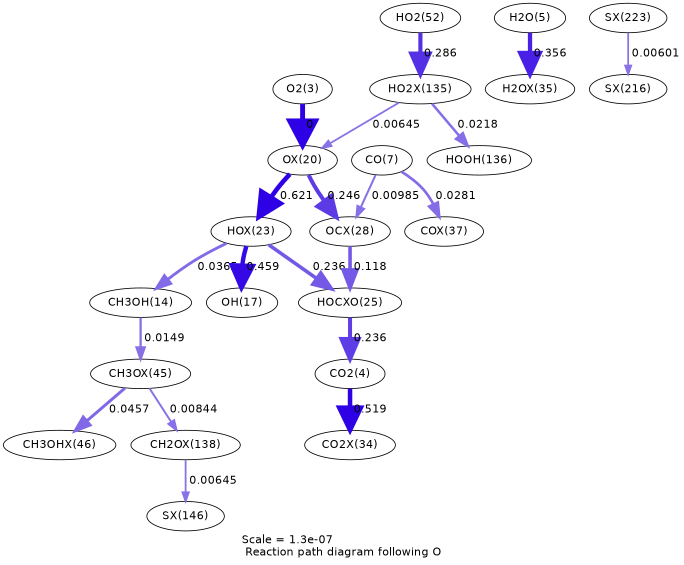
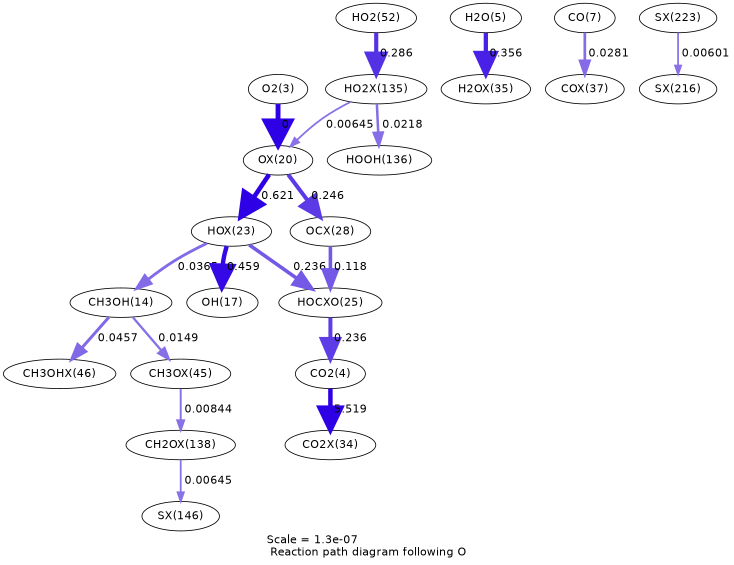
(368, 191) -> none
(106, 404) -> (95, 333)
(369, 409) -> (349, 409)
